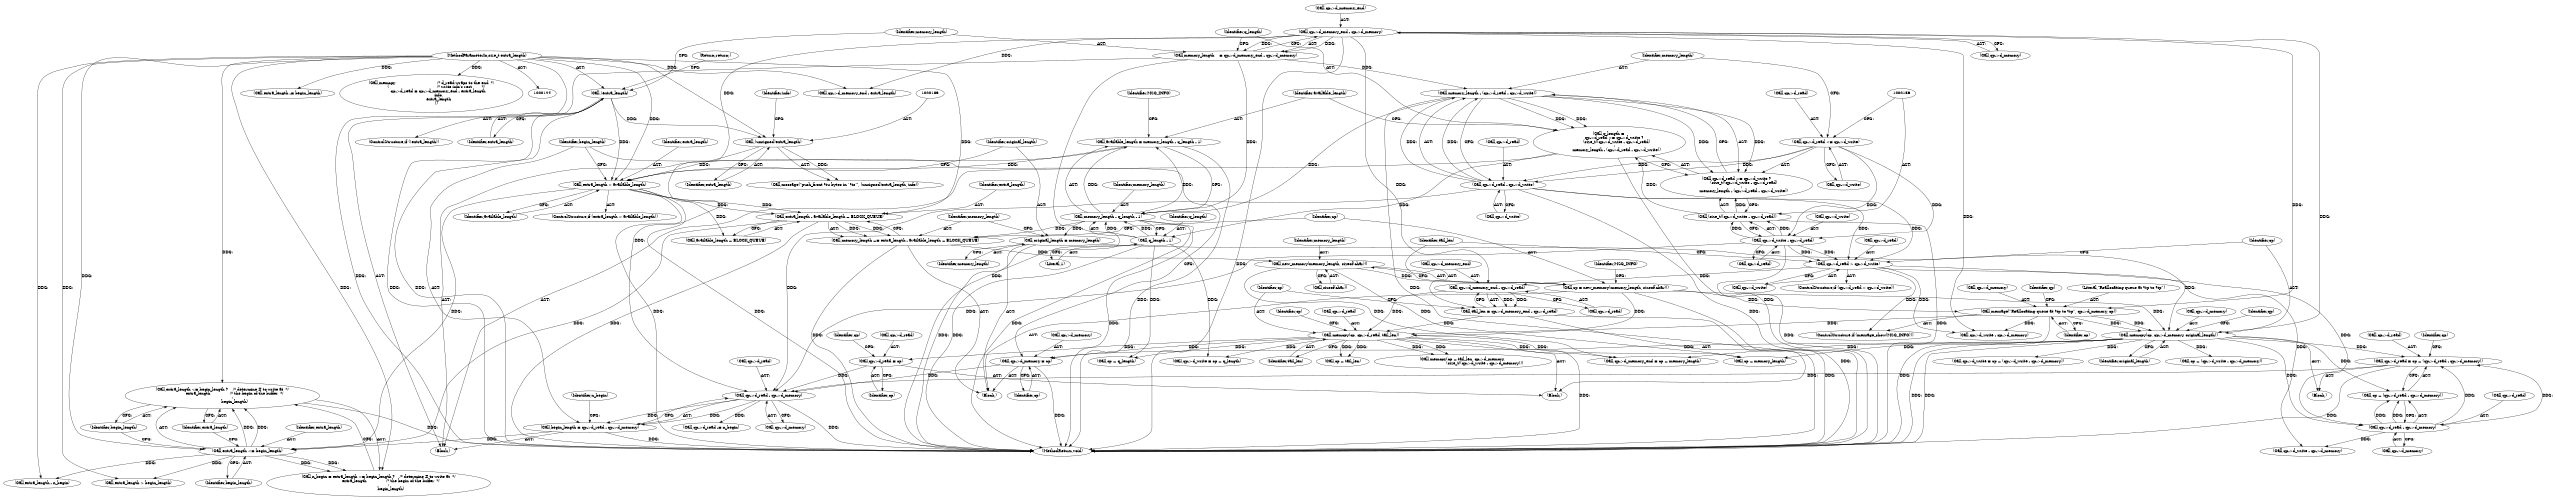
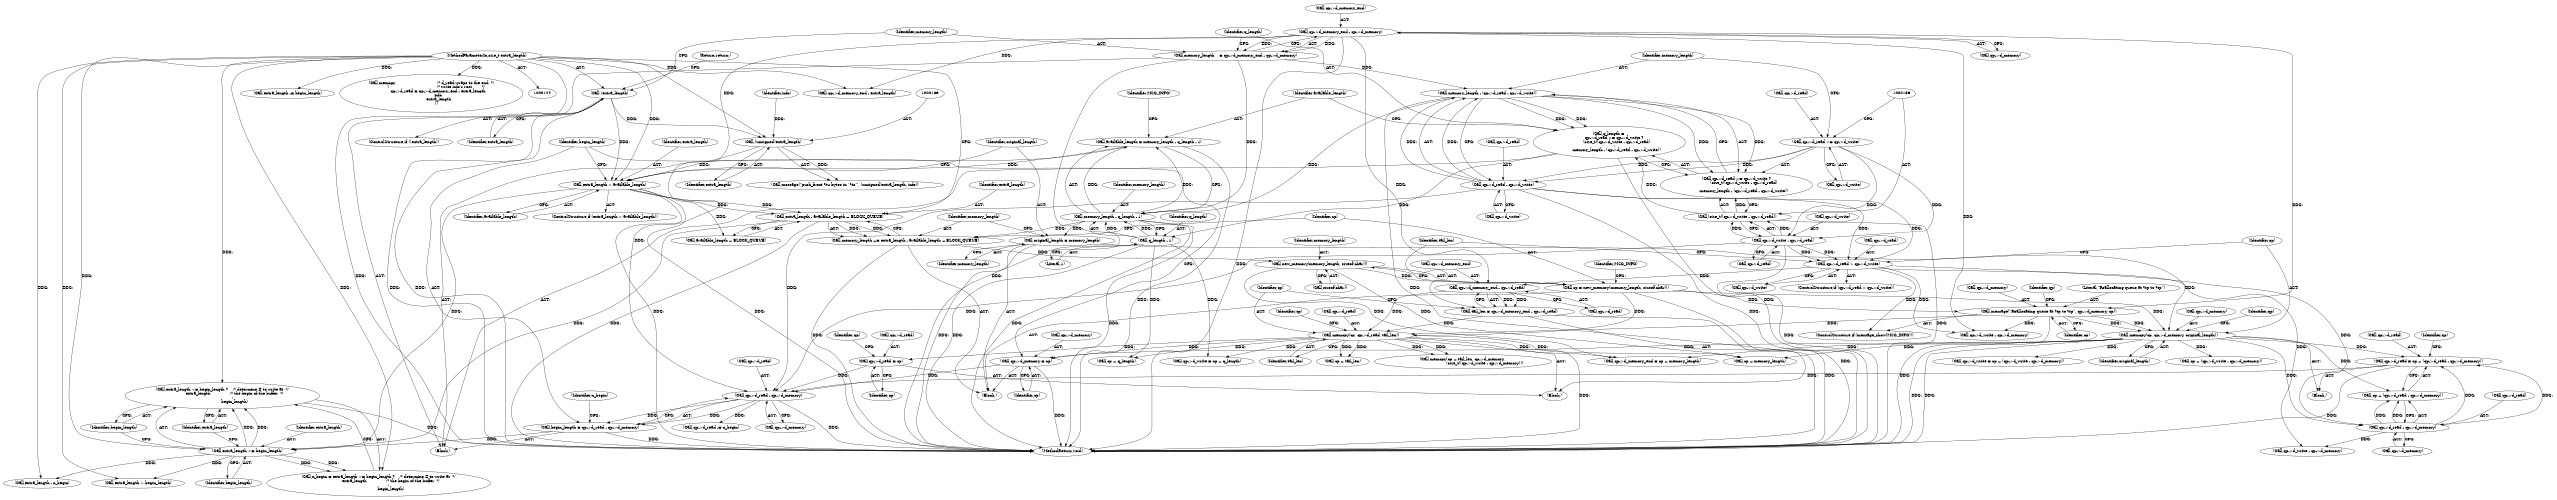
(2138, 39) -> none
(780, 119) -> (780, 119)
(967, 142) -> (967, 142)
